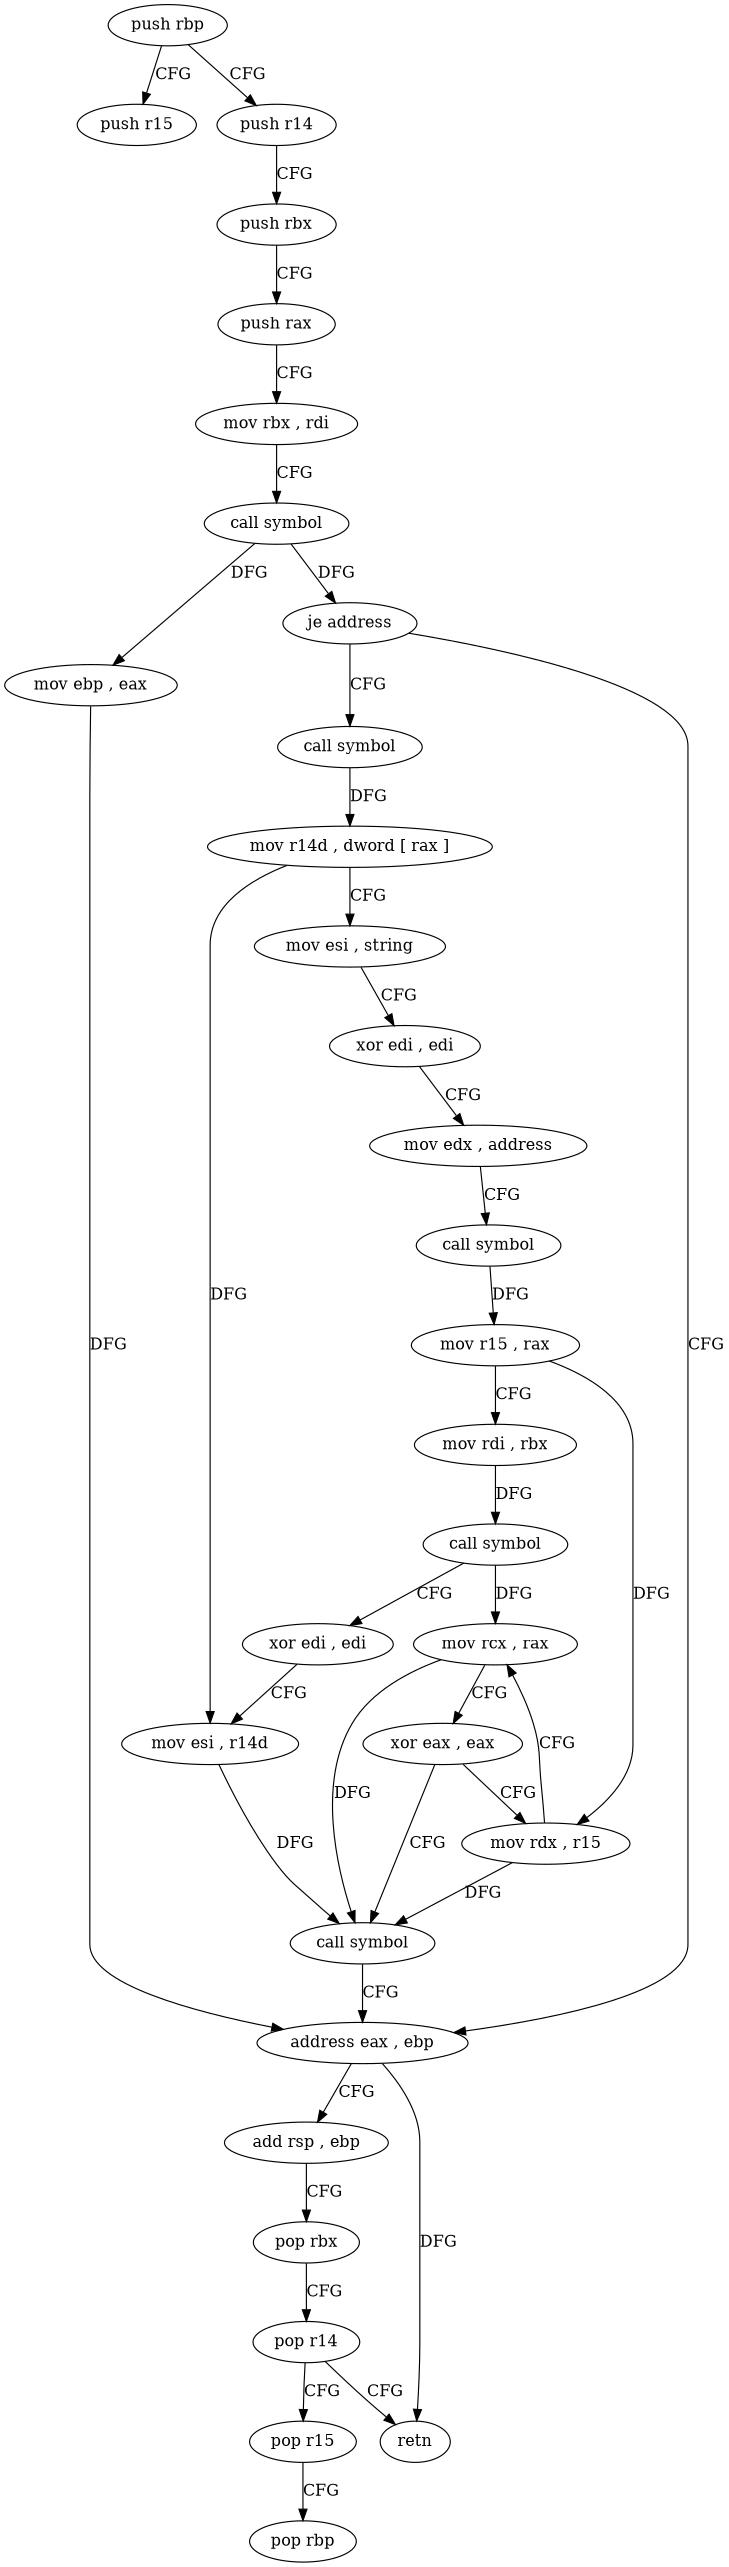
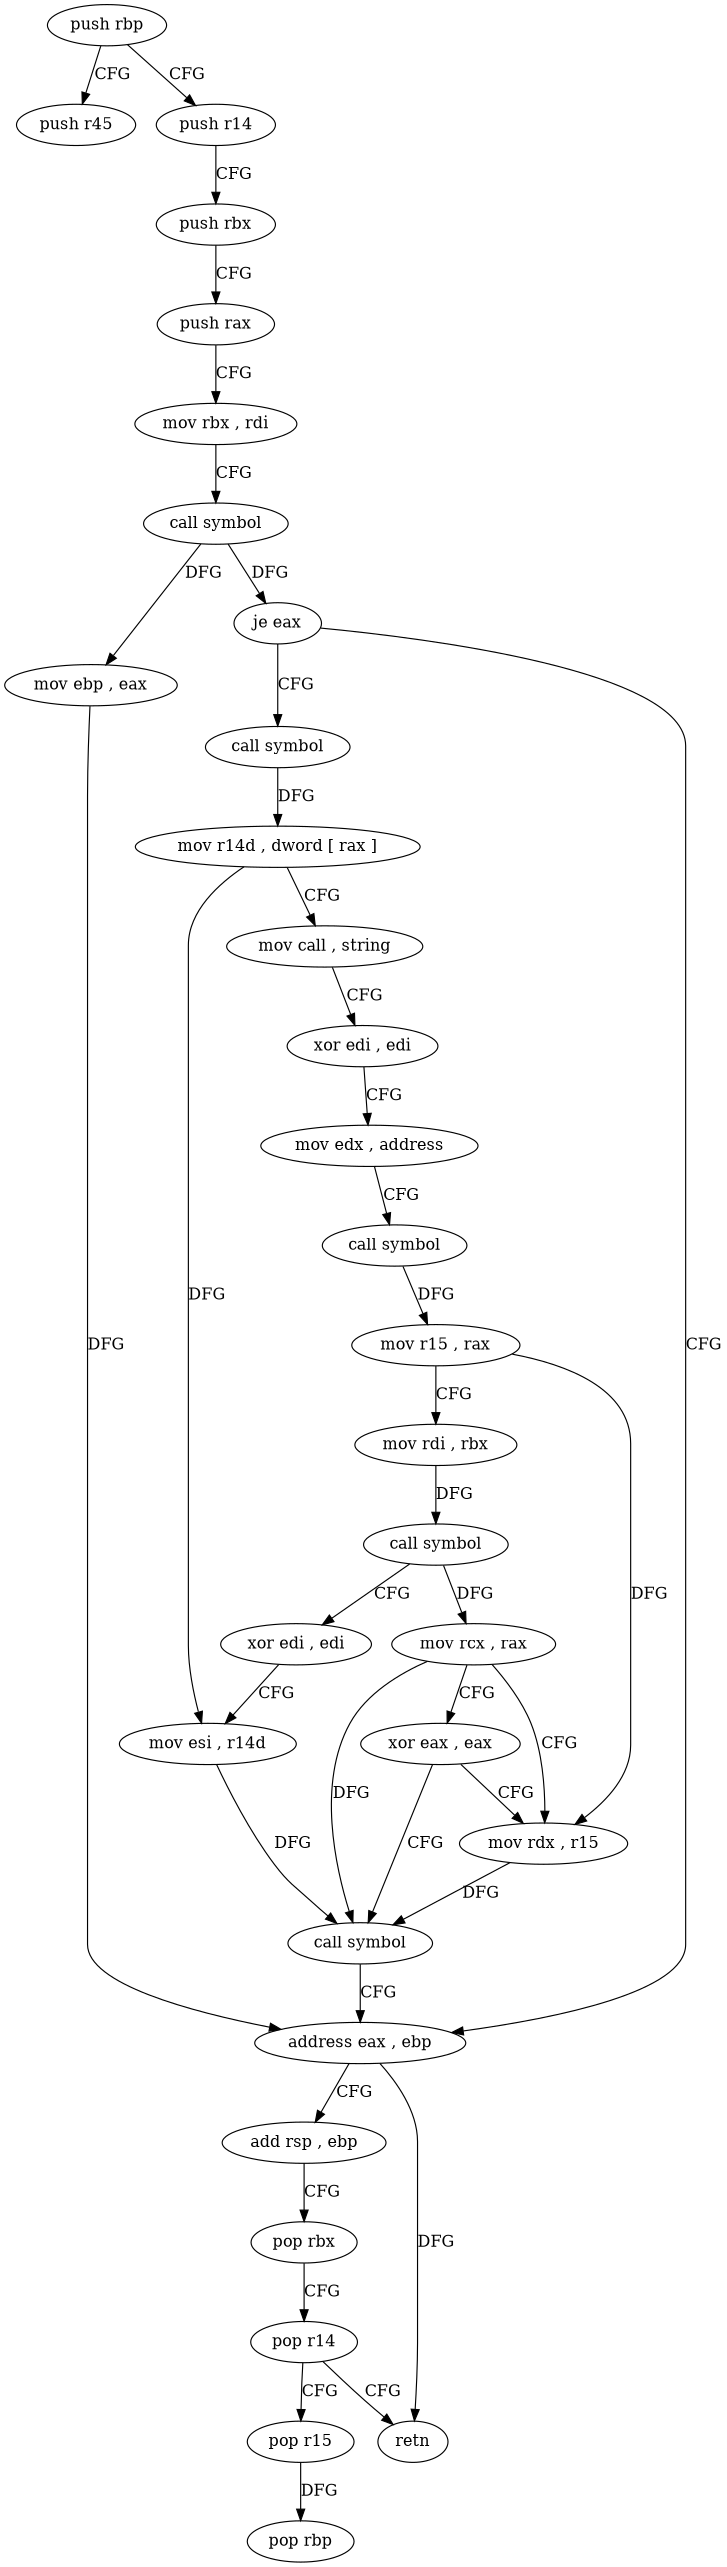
(137, 125) -> (76, 125)
(350, 623) -> (278, 623)
(350, 946) -> (325, 946)
(538, 1747) -> (534, 1732)
(321, 2492) -> (320, 2492)
